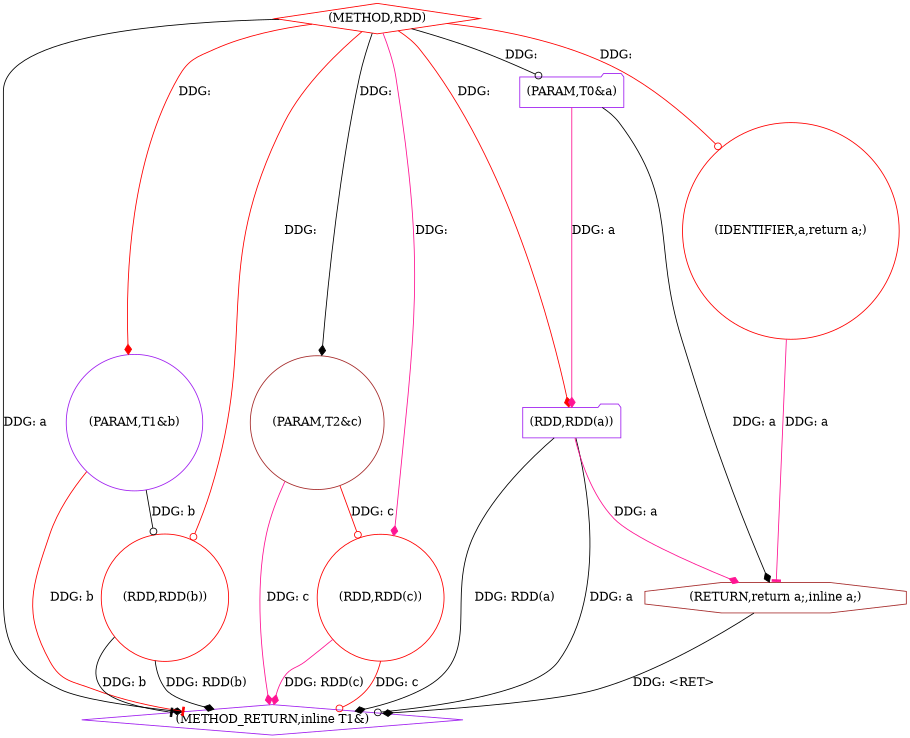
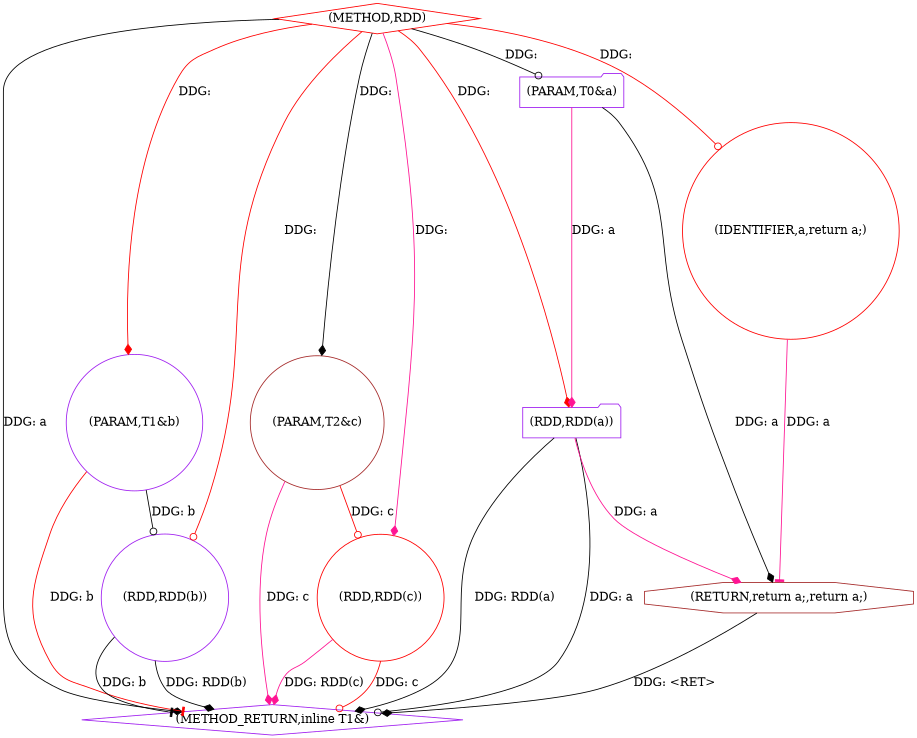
(165, 598) -> (165, 598)
(776, 598) -> (779, 598)
